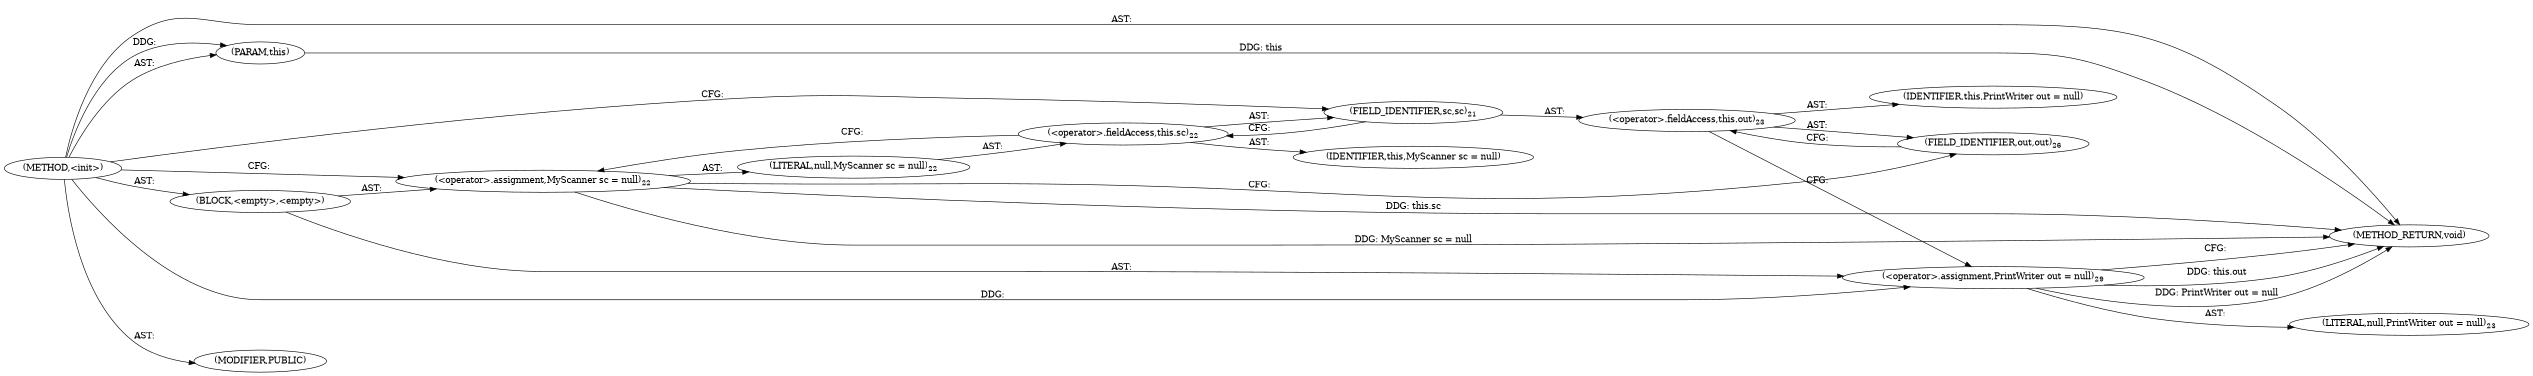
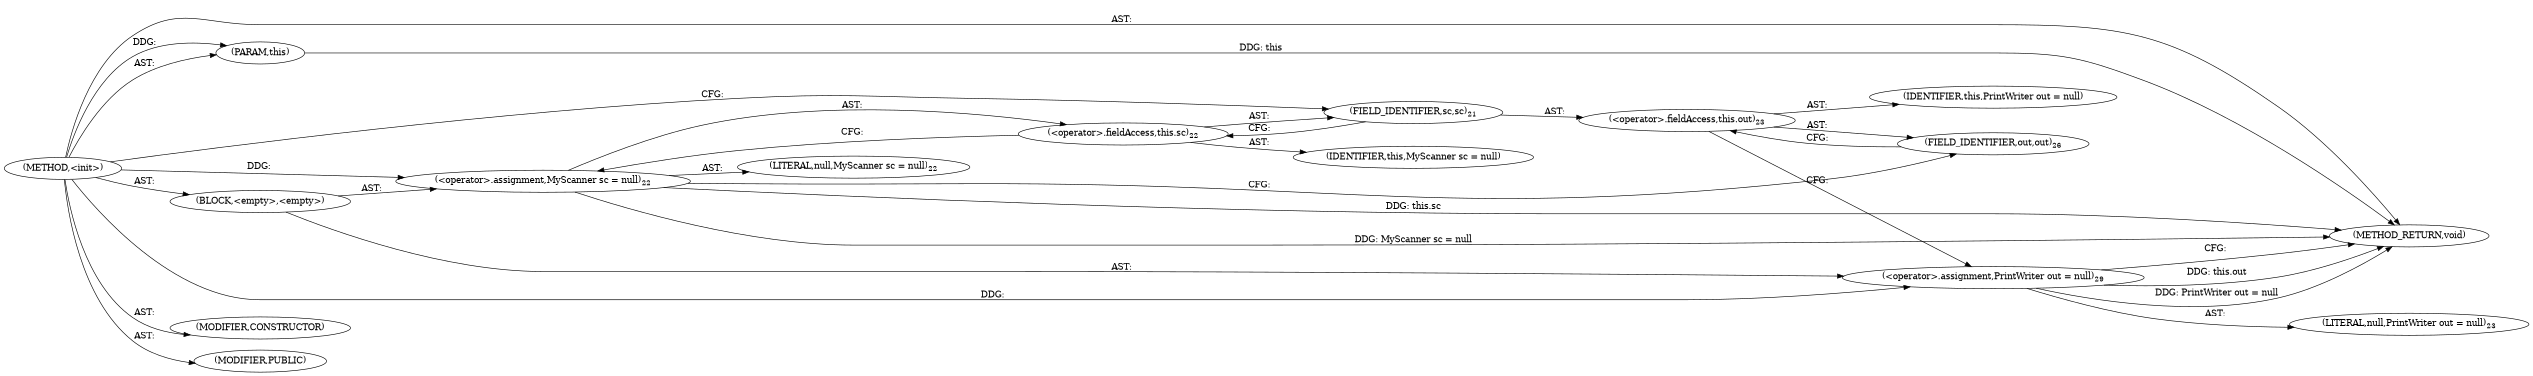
(999, 153) -> (810, 112)
(260, 167) -> (260, 167)
none -> (260, 328)
